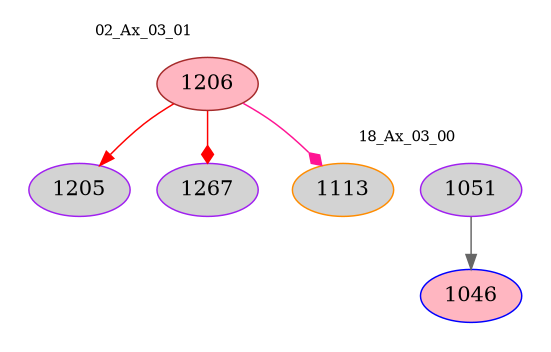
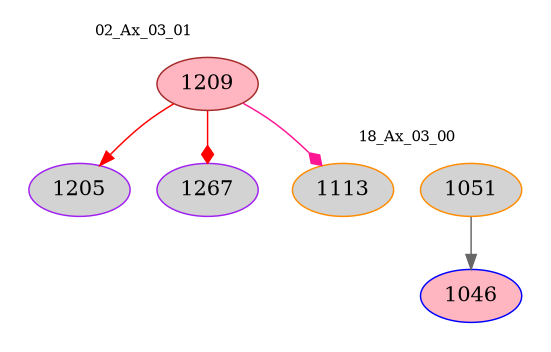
(208, 84) -> (208, 84)
(471, 190) -> (471, 190)
